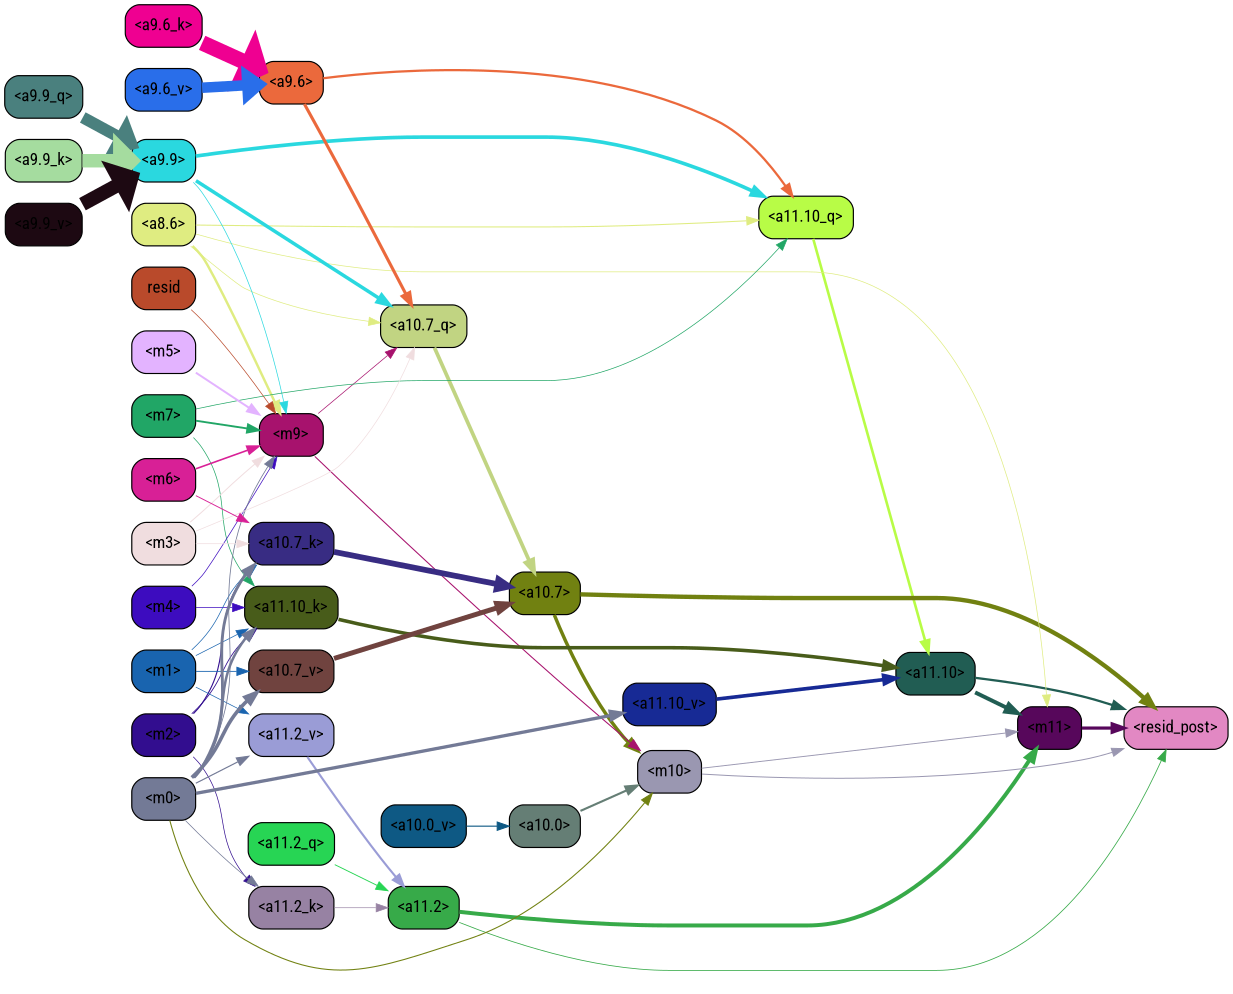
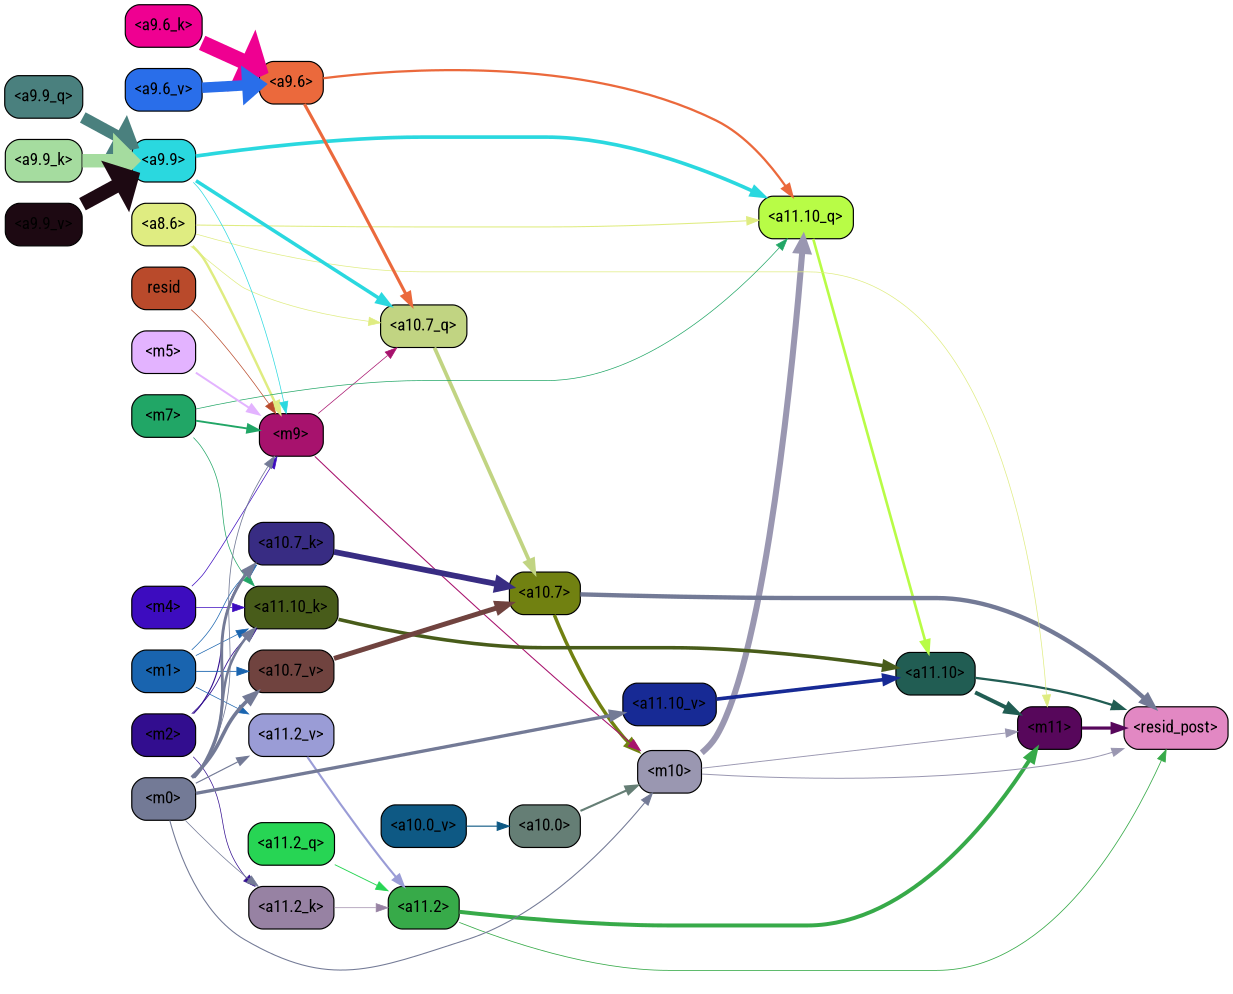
(164, 480) -> none
none -> (774, 508)
(164, 544) -> none
(876, 598) -> (876, 598)
(396, 962) -> (396, 962)
